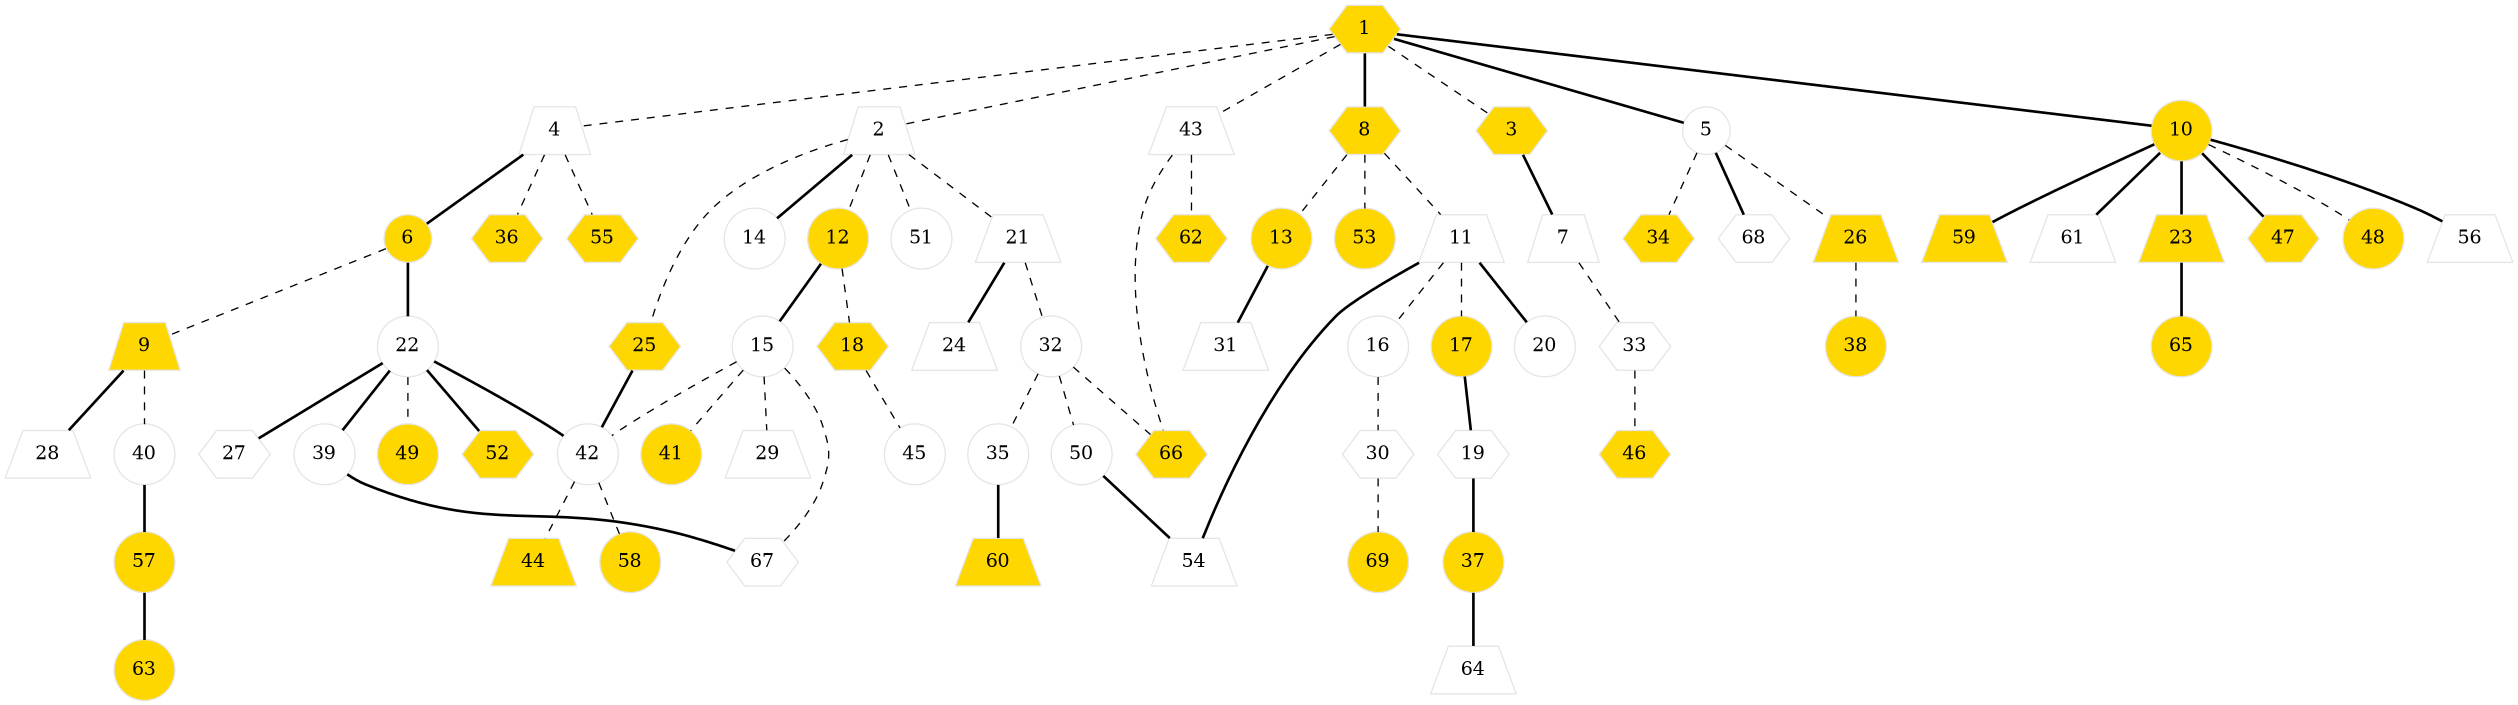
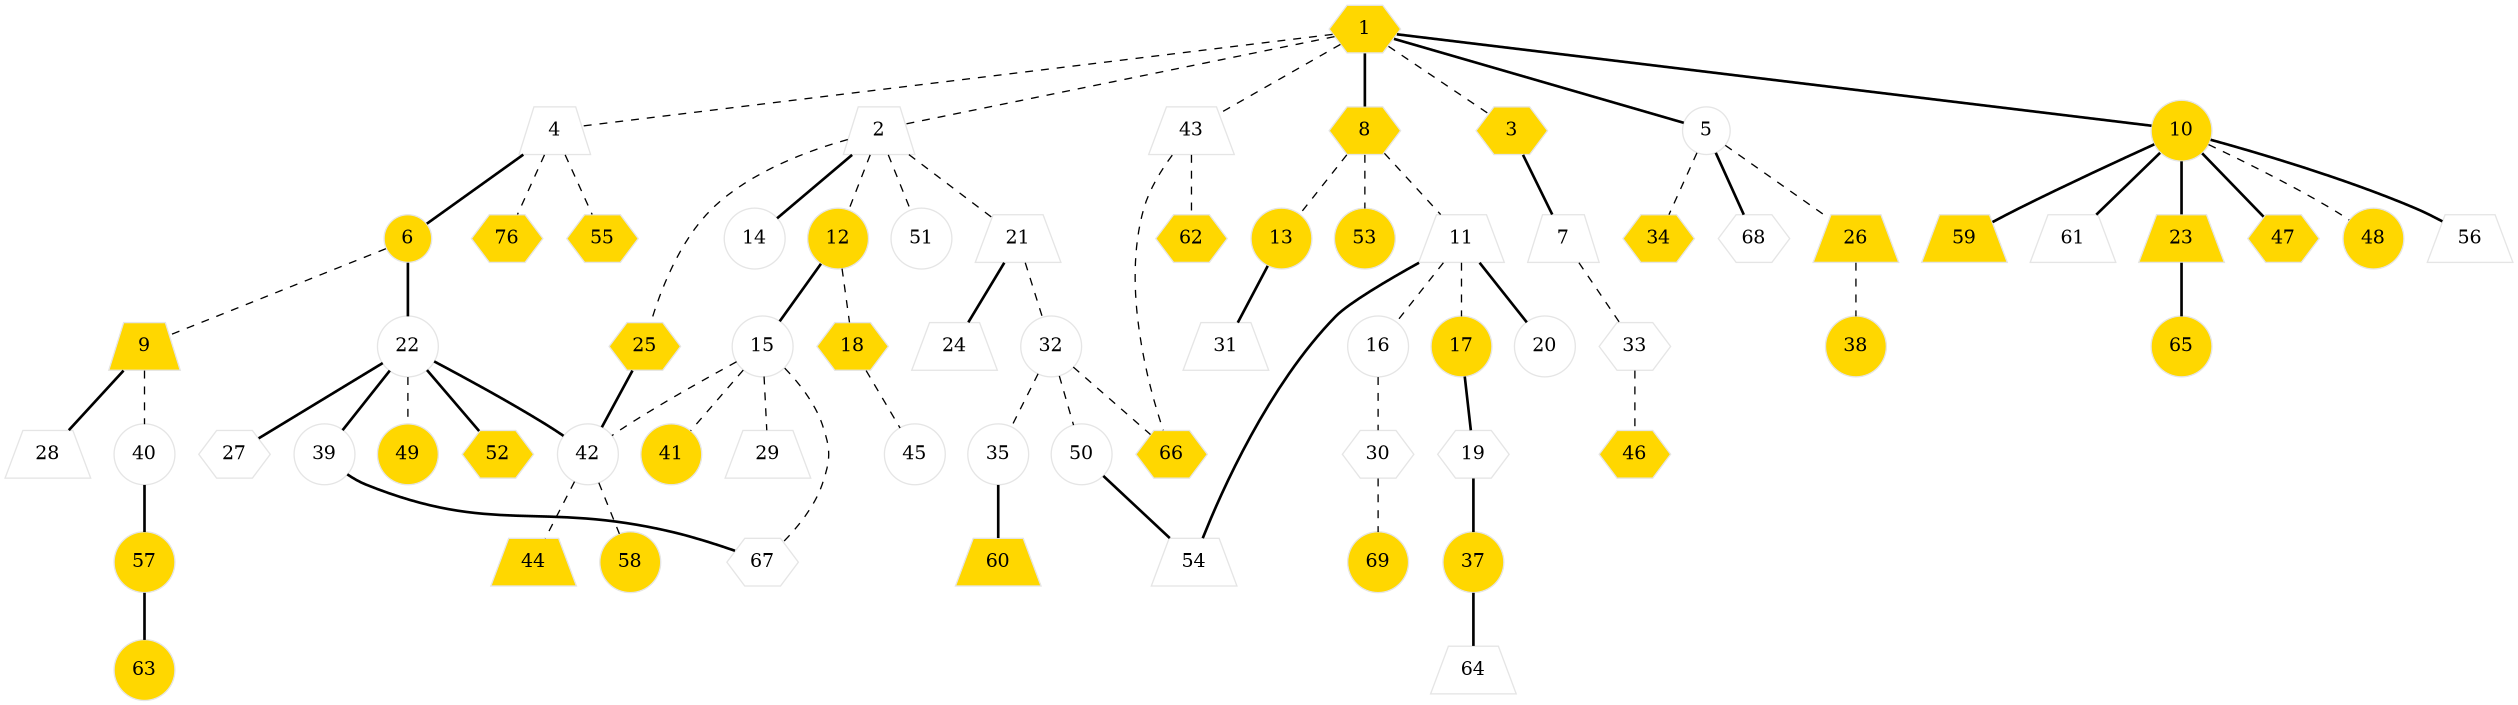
(507, 239) -> (507, 239)
